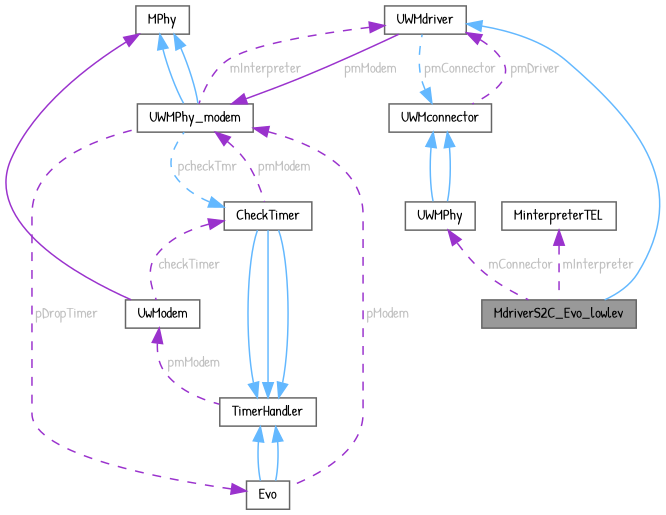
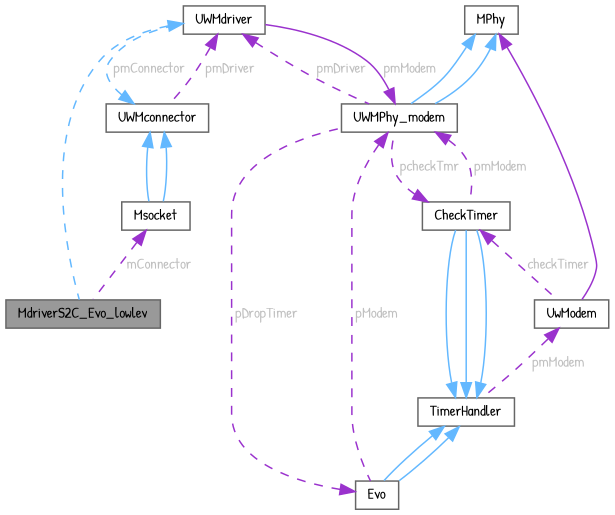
(264, 69) -> (340, 69)
(635, 133) -> (67, 138)
(174, 174) -> (393, 167)
(440, 216) -> (156, 216)
(559, 216) -> none
